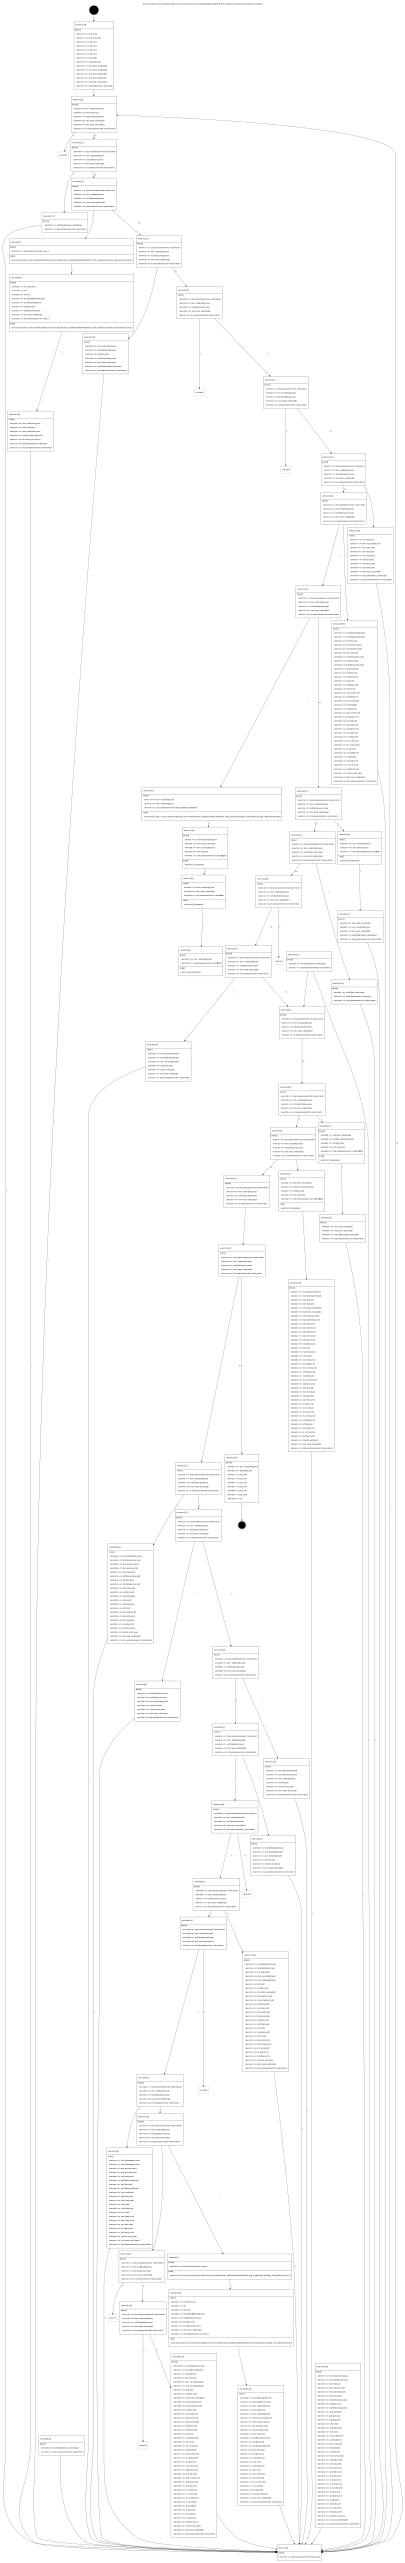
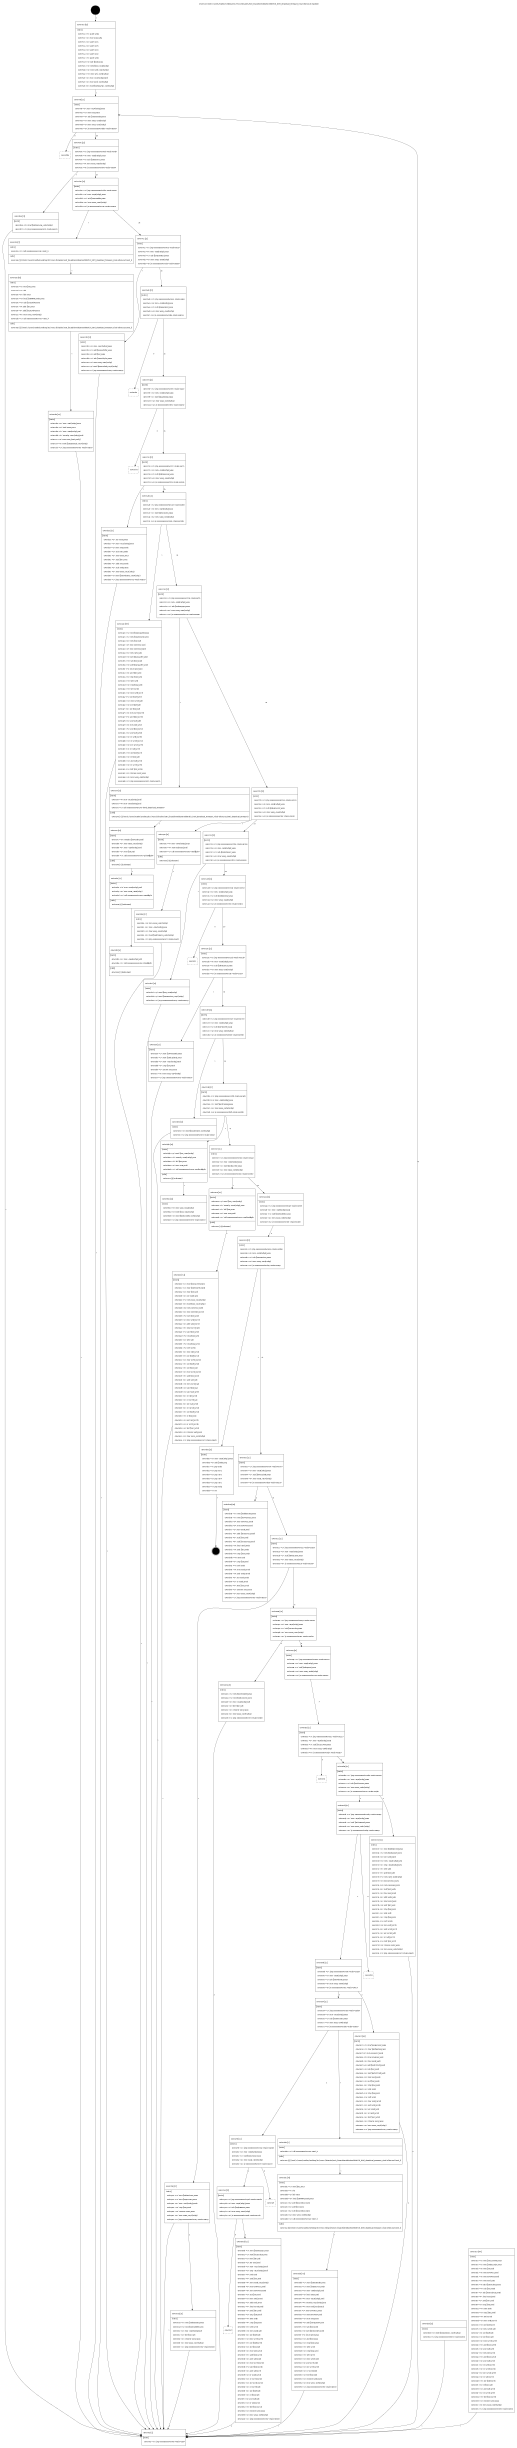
(306, 988) -> (201, 1077)
(257, 1794) -> (190, 2266)
(363, 1911) -> none
(93, 2178) -> none
